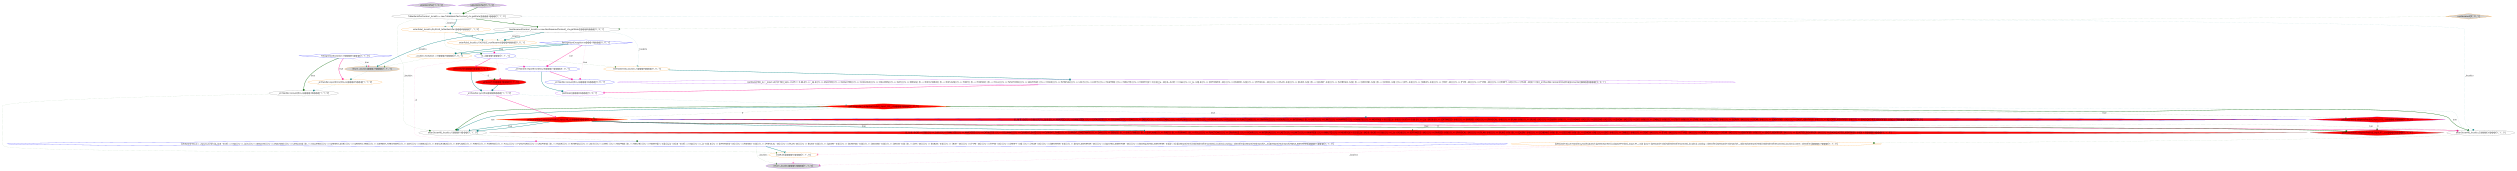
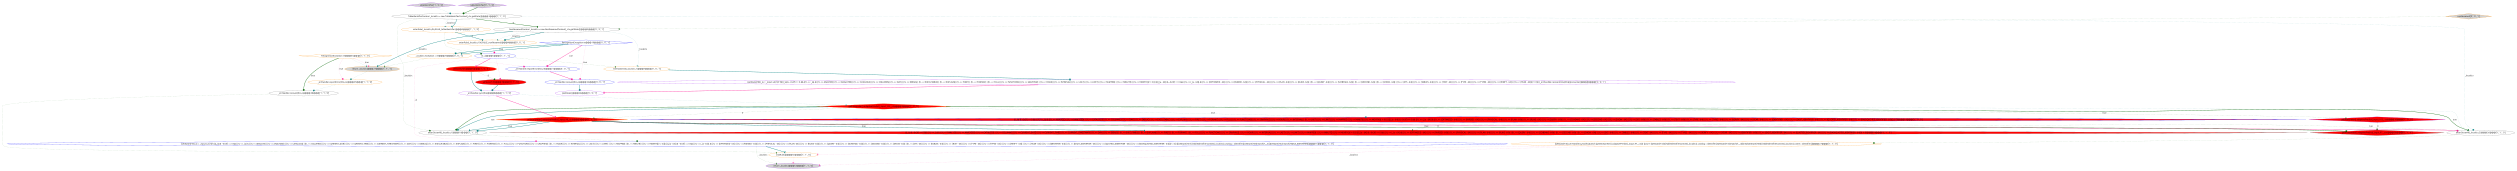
(345, 56) -> (345, 56)
(339, 68) -> (339, 68)
(546, 87) -> (580, 87)
